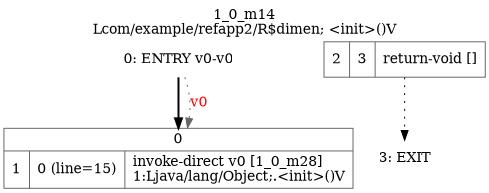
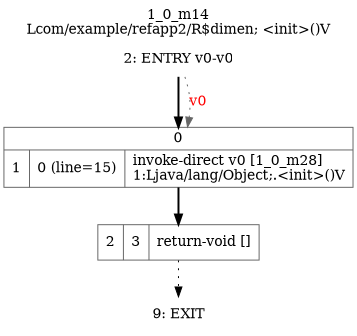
(178, 59) -> (178, 59)
(405, 158) -> (178, 315)
none -> (178, 201)
